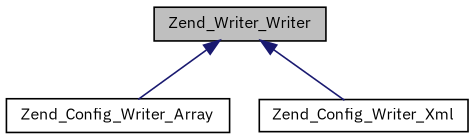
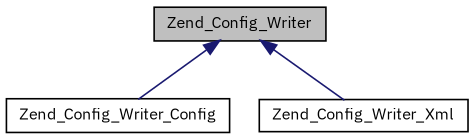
(240, 24) -> (240, 24)
(118, 116) -> (118, 116)
